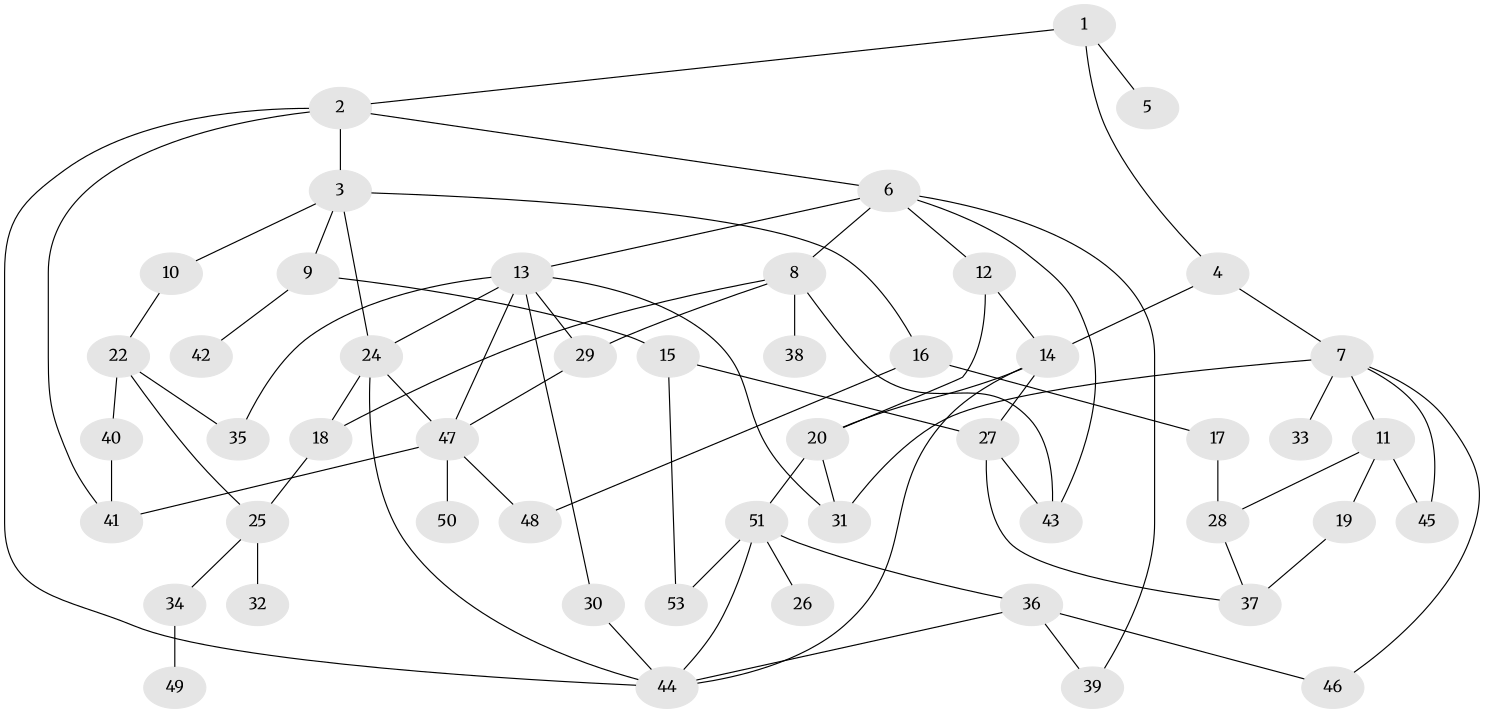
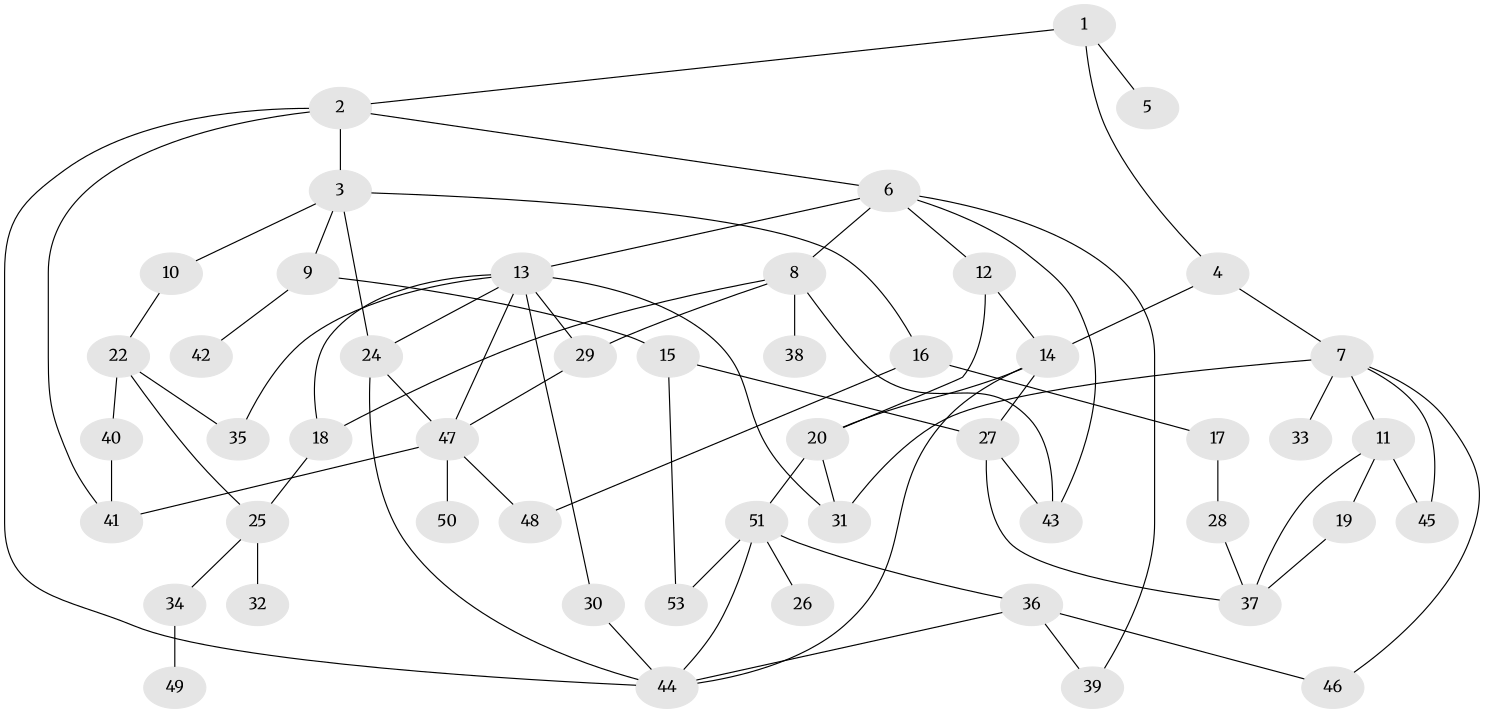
(346, 398) -> (339, 327)
(1301, 481) -> (1297, 509)
